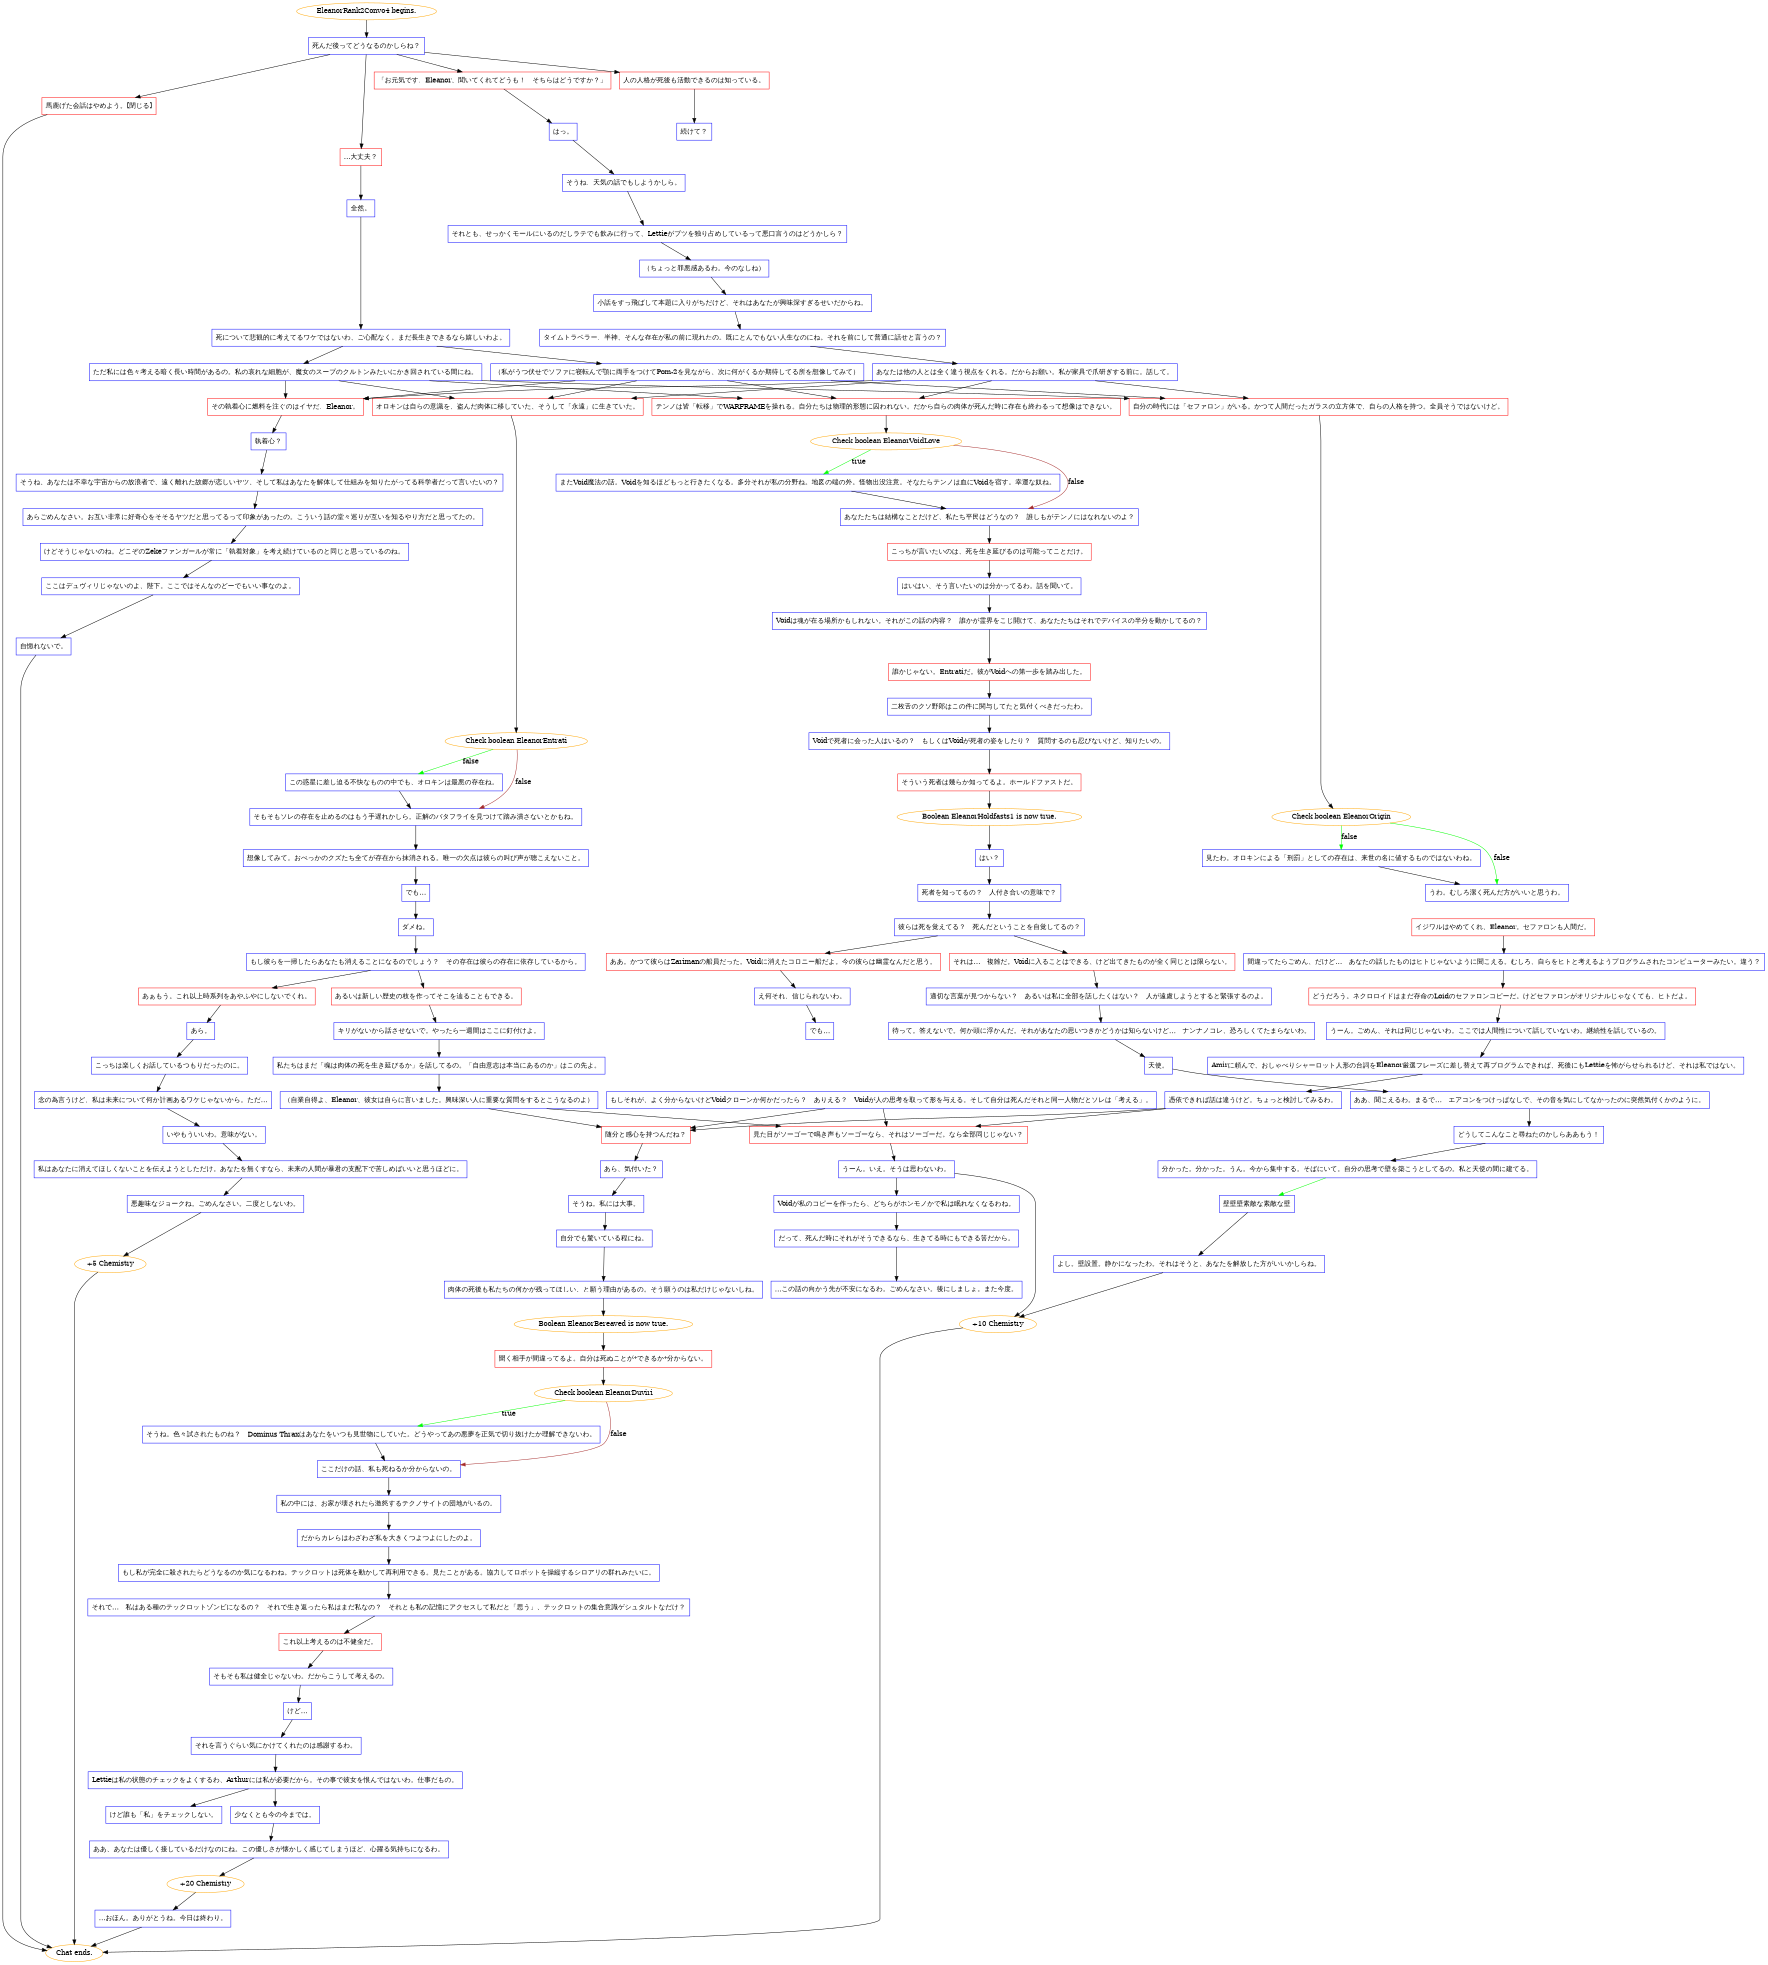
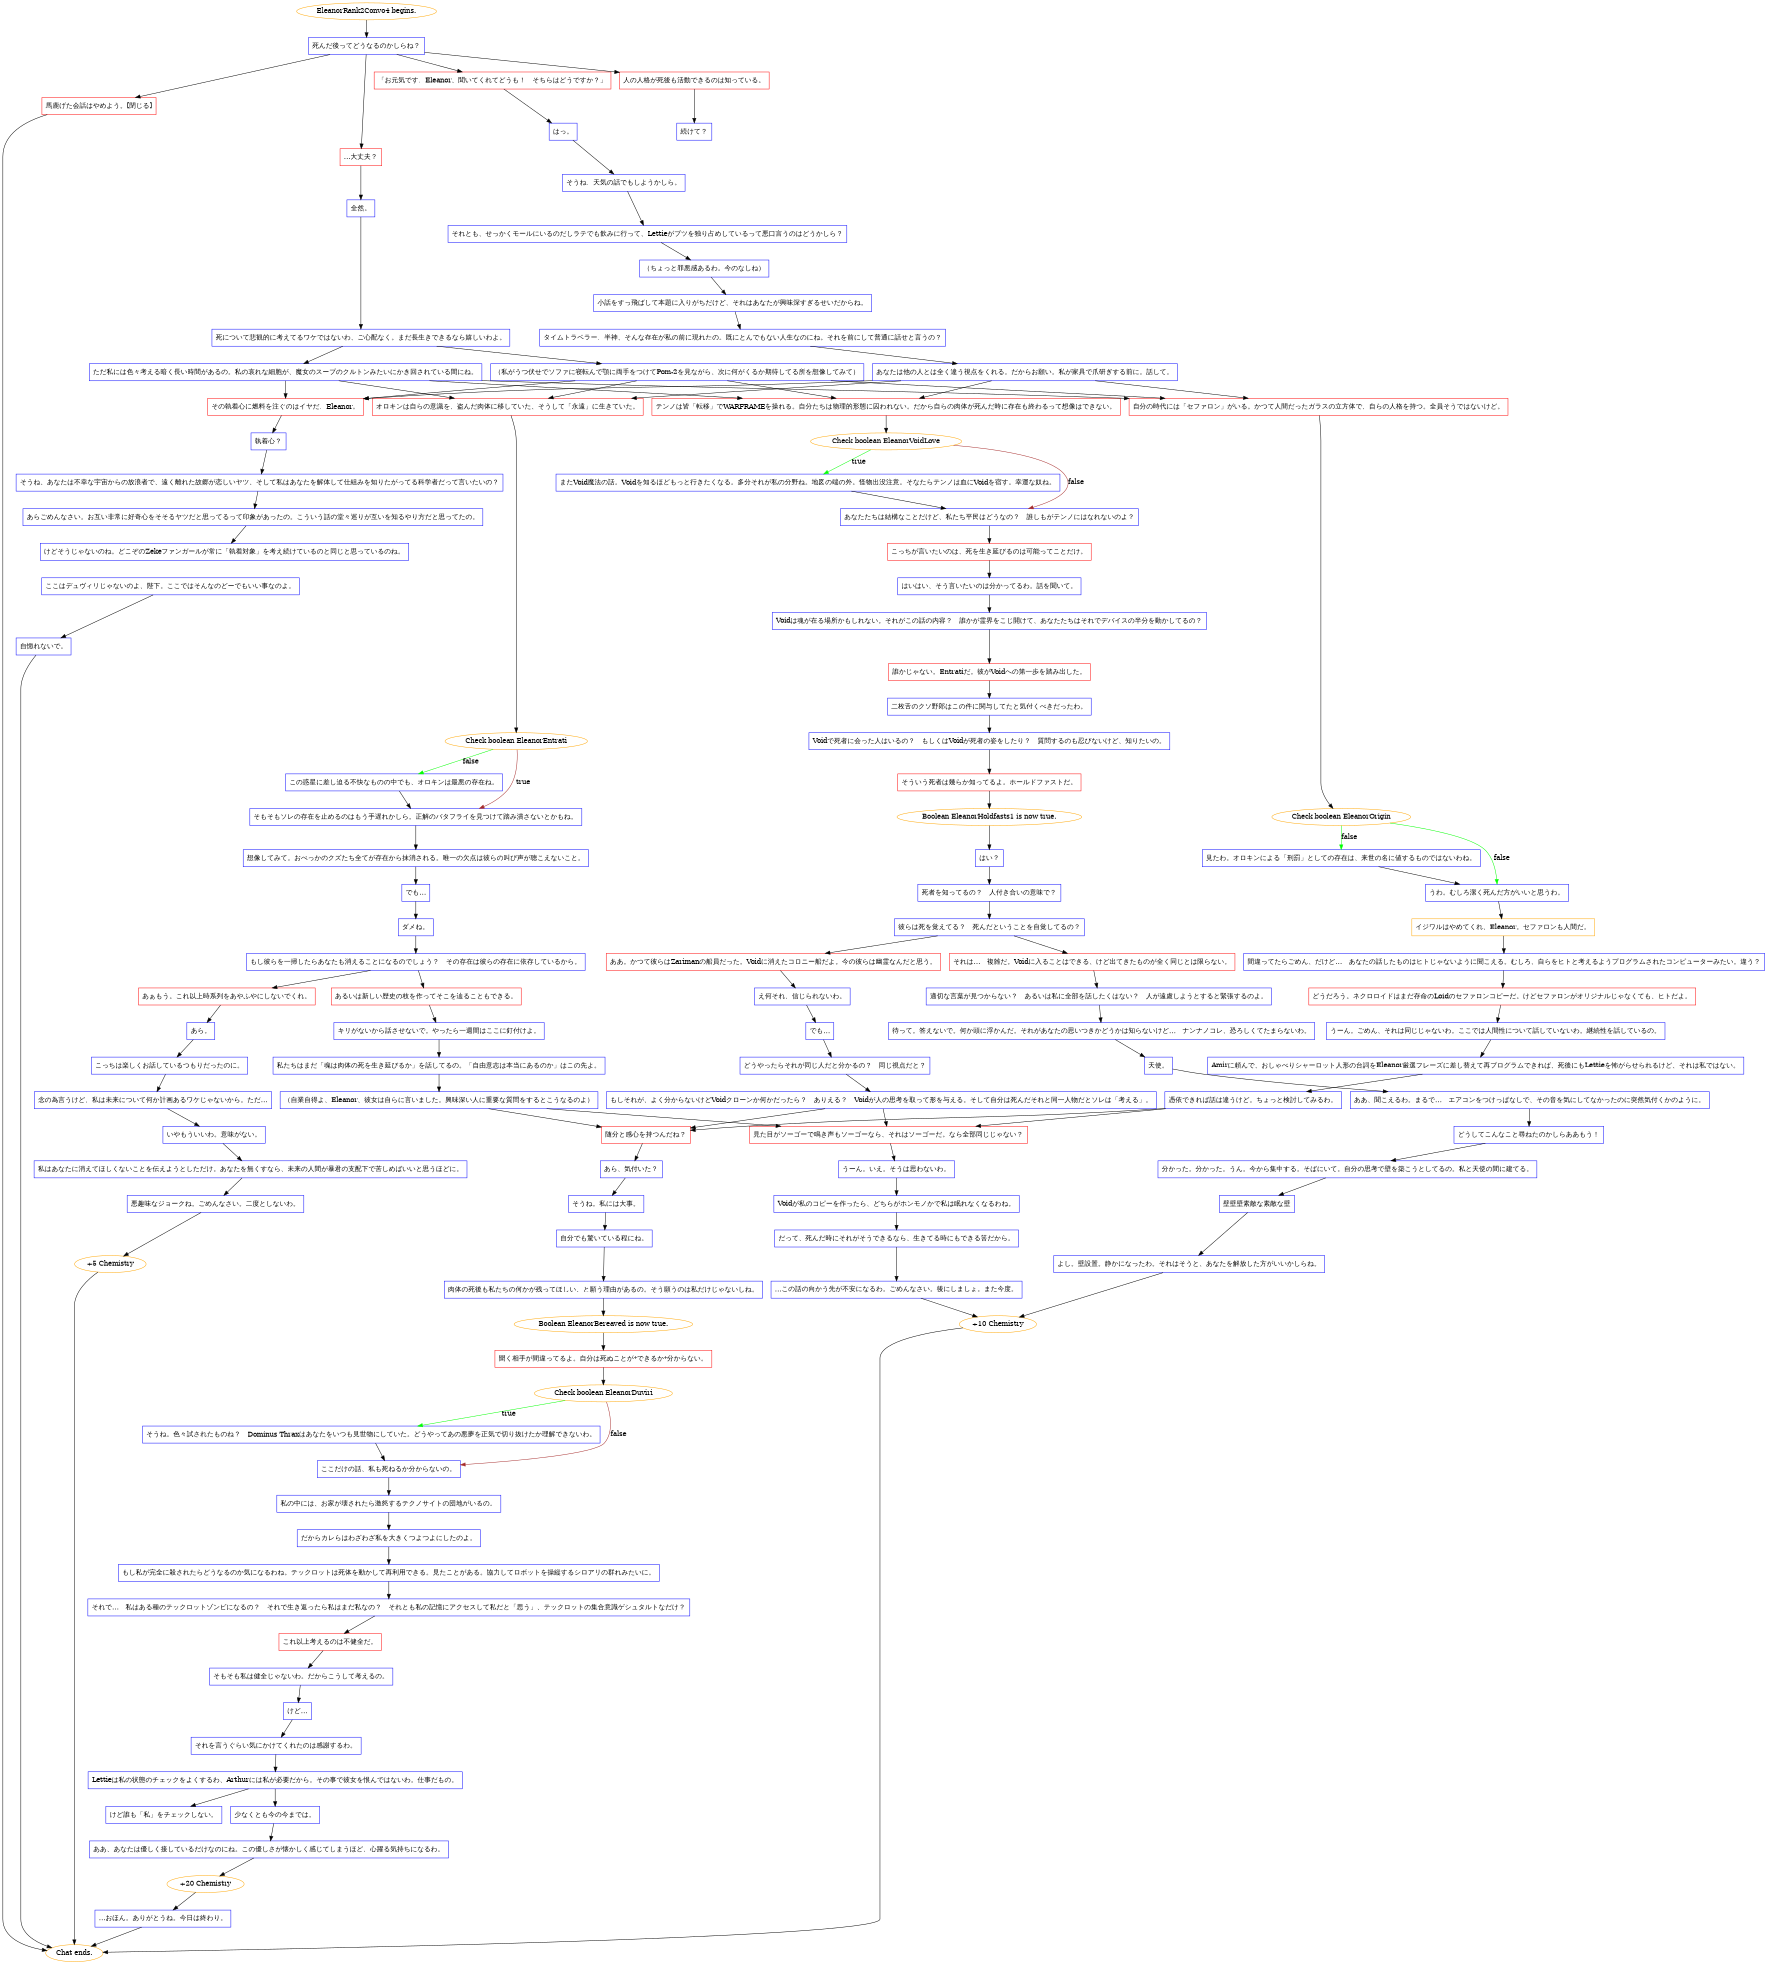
(200, 568) -> none
(523, 782) -> (523, 782)
none -> (1500, 908)
(1503, 927) -> (1503, 927)
none -> (835, 1066)
(1305, 1186) -> (1305, 1186)
(1035, 1217) -> (947, 1307)
